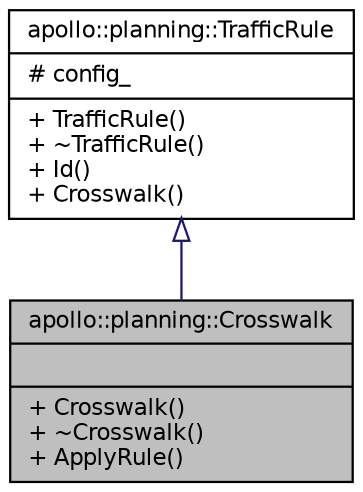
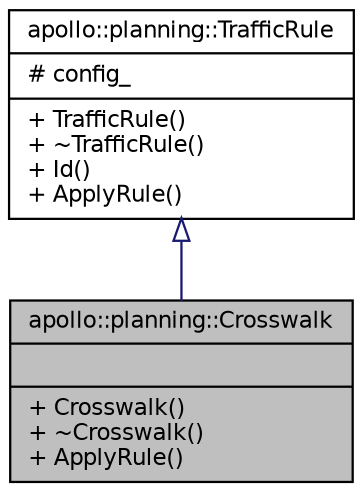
(107, 195) -> (105, 195)
